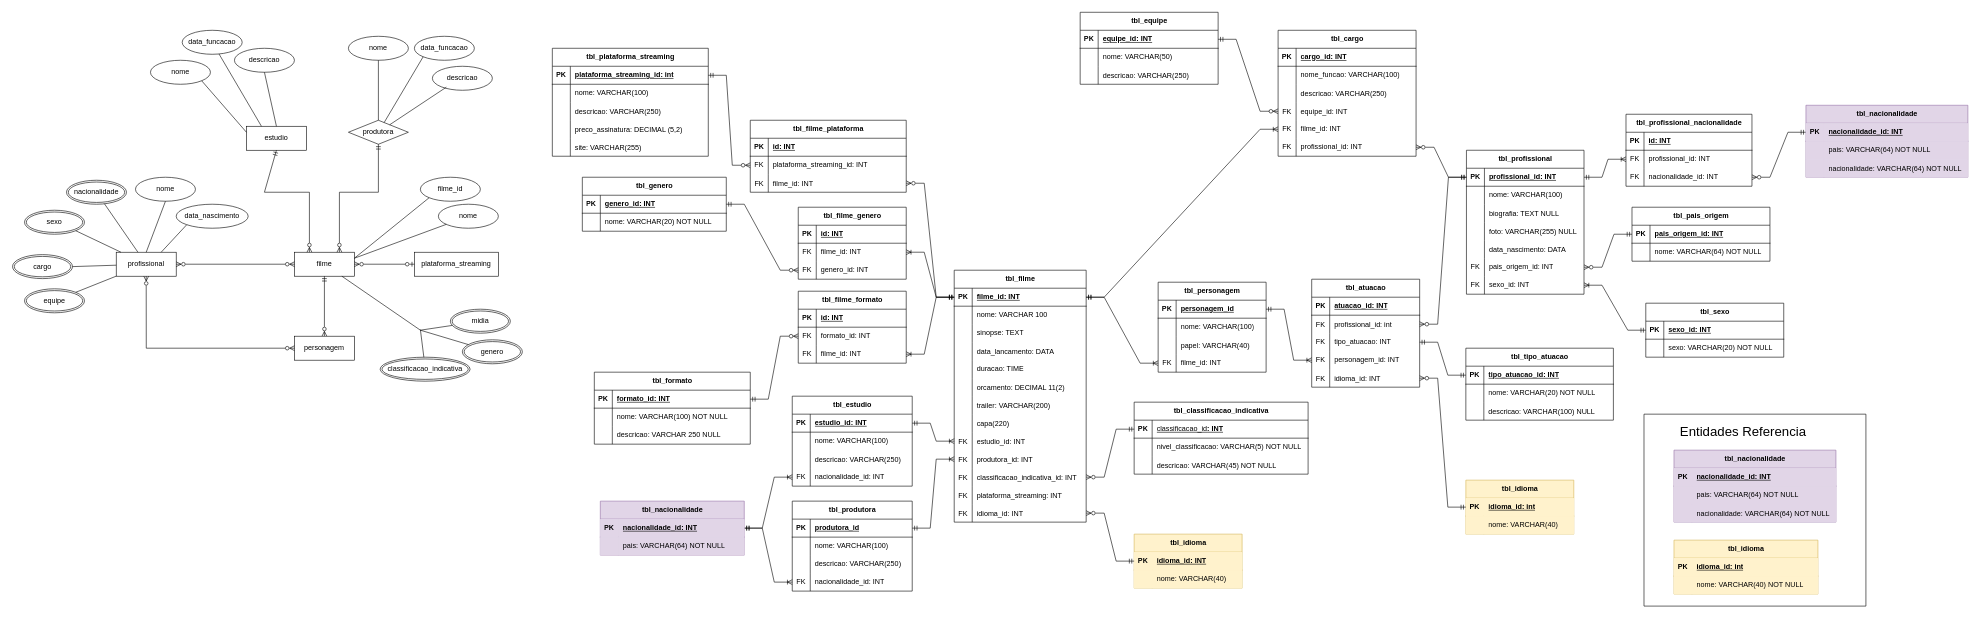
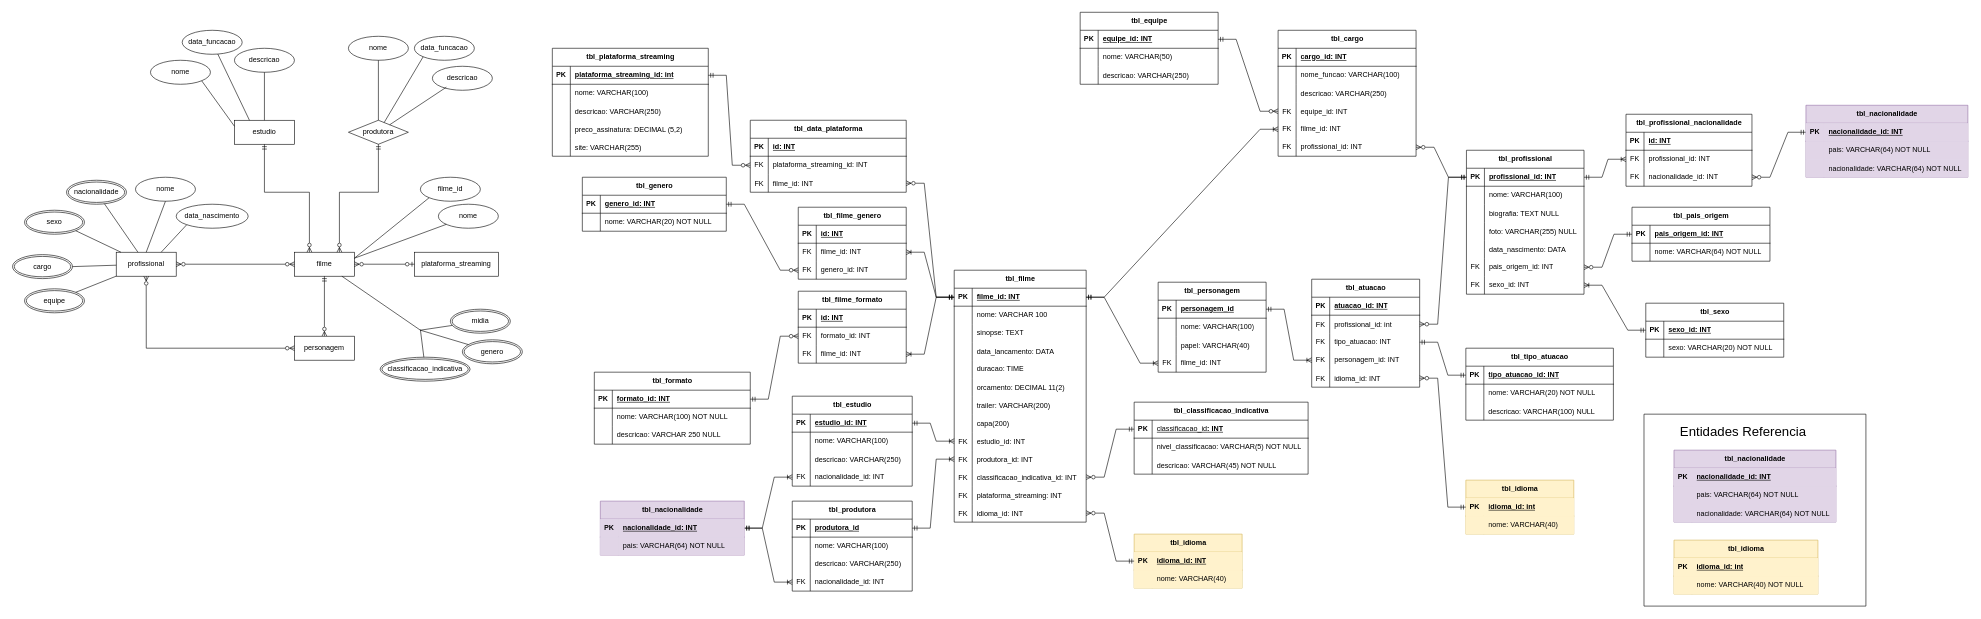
(829, 129) -> (829, 129)
(276, 138) -> (264, 132)
(995, 424) -> (995, 424)
